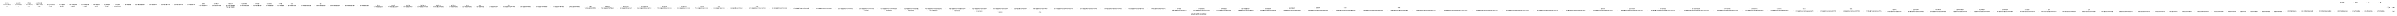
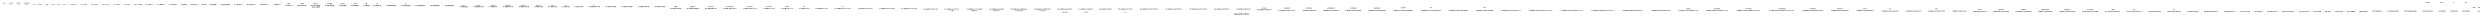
none -> (84, 5)
